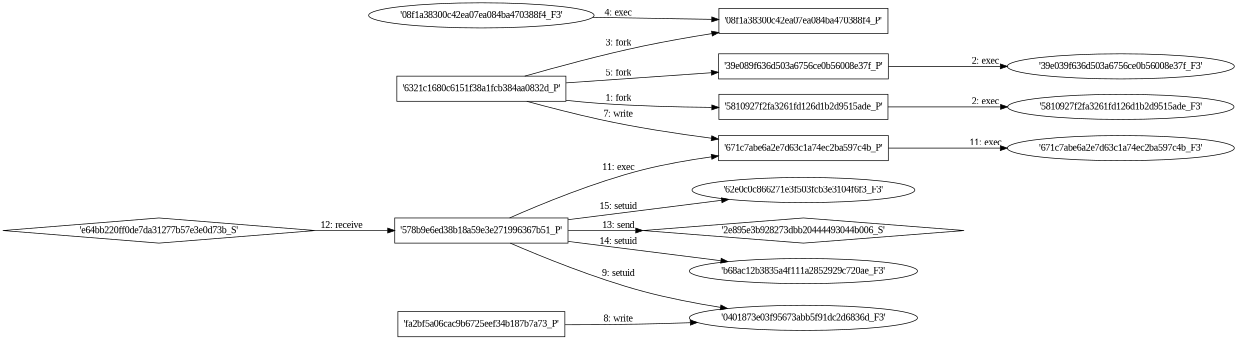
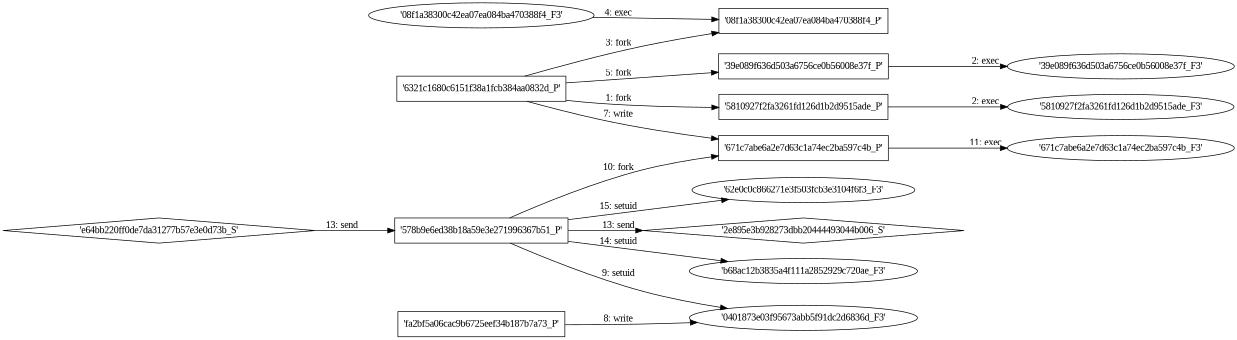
(1121, 66) -> (1121, 66)
(618, 167) -> (618, 167)
(342, 225) -> (342, 225)
